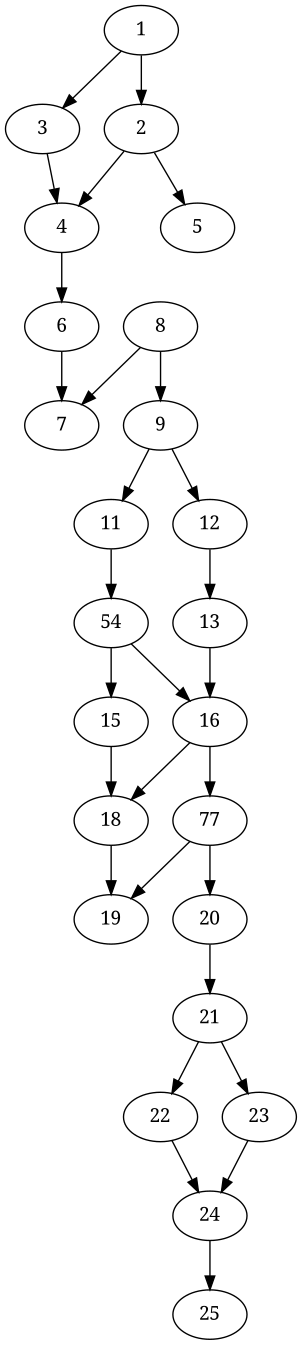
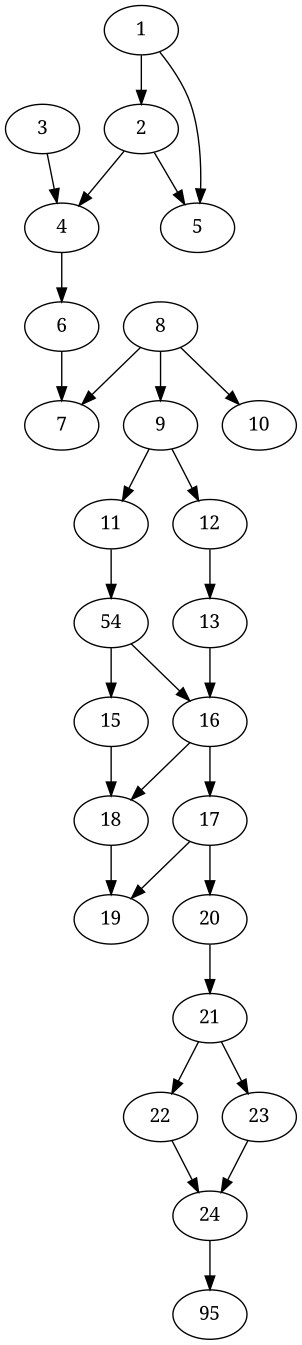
(97, 75) -> (194, 116)
none -> (259, 425)
(210, 821) -> (210, 821)
(210, 1315) -> (210, 1315)
